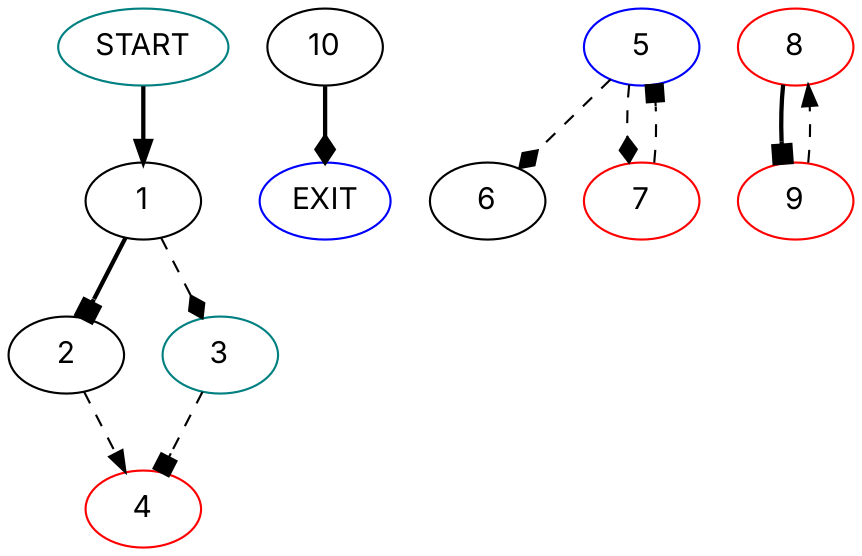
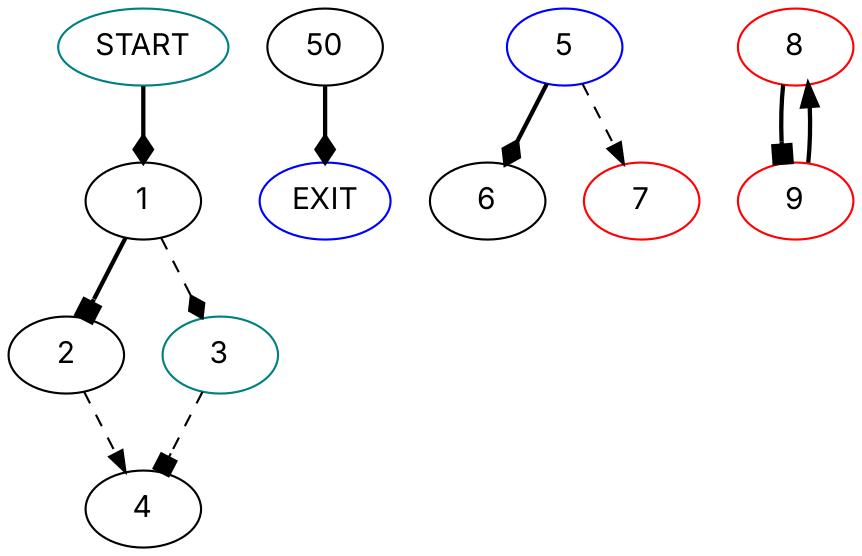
(325, 47) -> (325, 47)
(627, 111) -> (598, 114)
(143, 114) -> (143, 111)
(574, 115) -> (532, 113)
(656, 135) -> none
(810, 135) -> (810, 135)
(143, 509) -> (143, 509)
